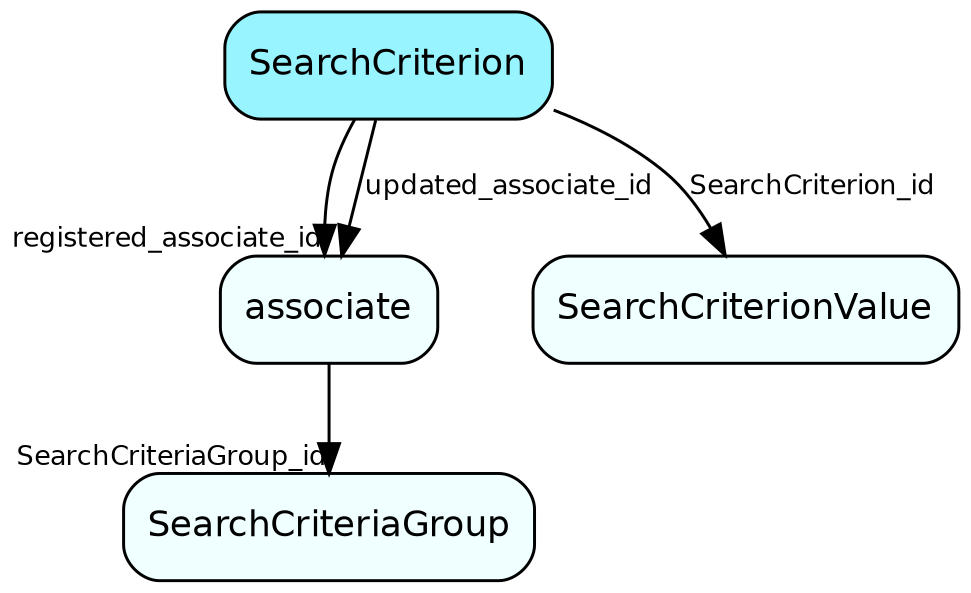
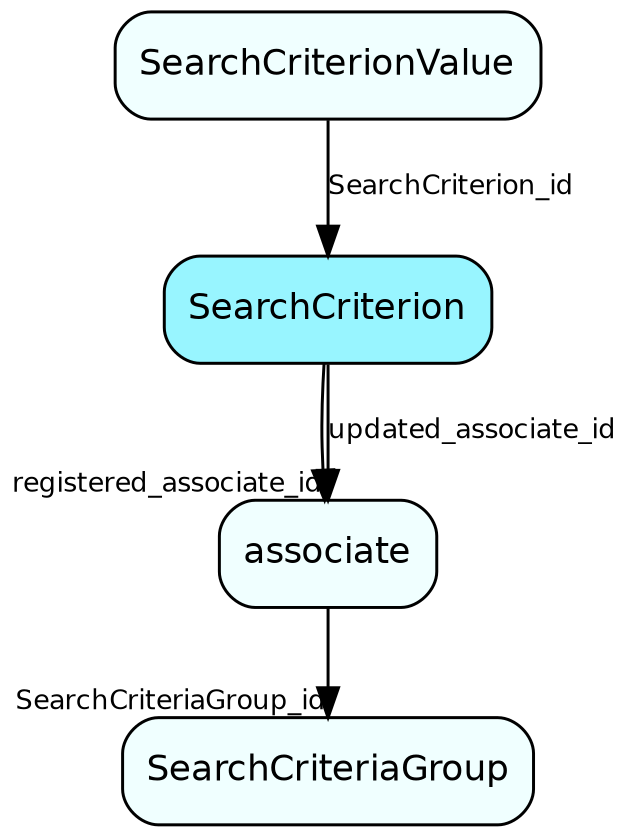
(643, 156) -> (328, 173)
